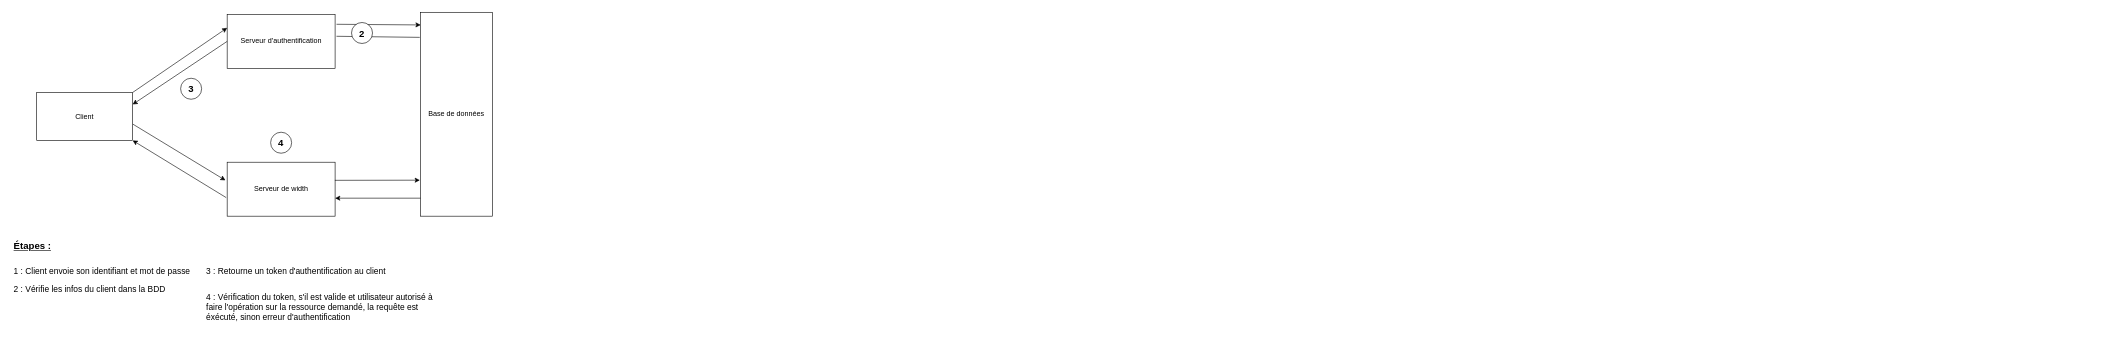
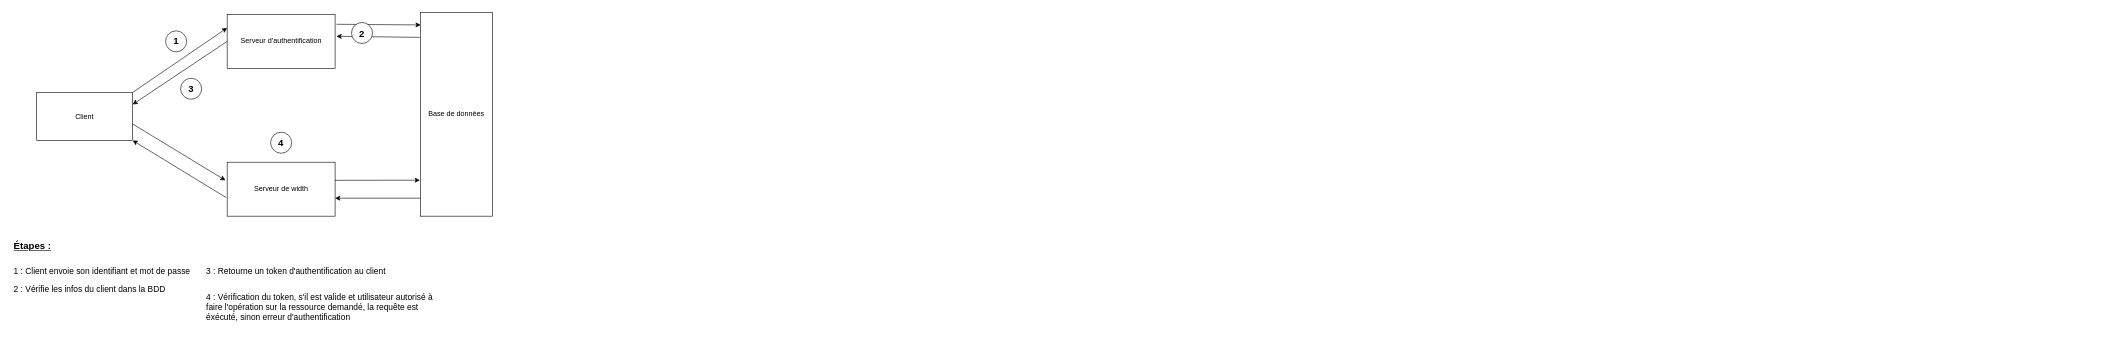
(340, 36) -> (342, 36)
none -> (176, 41)
